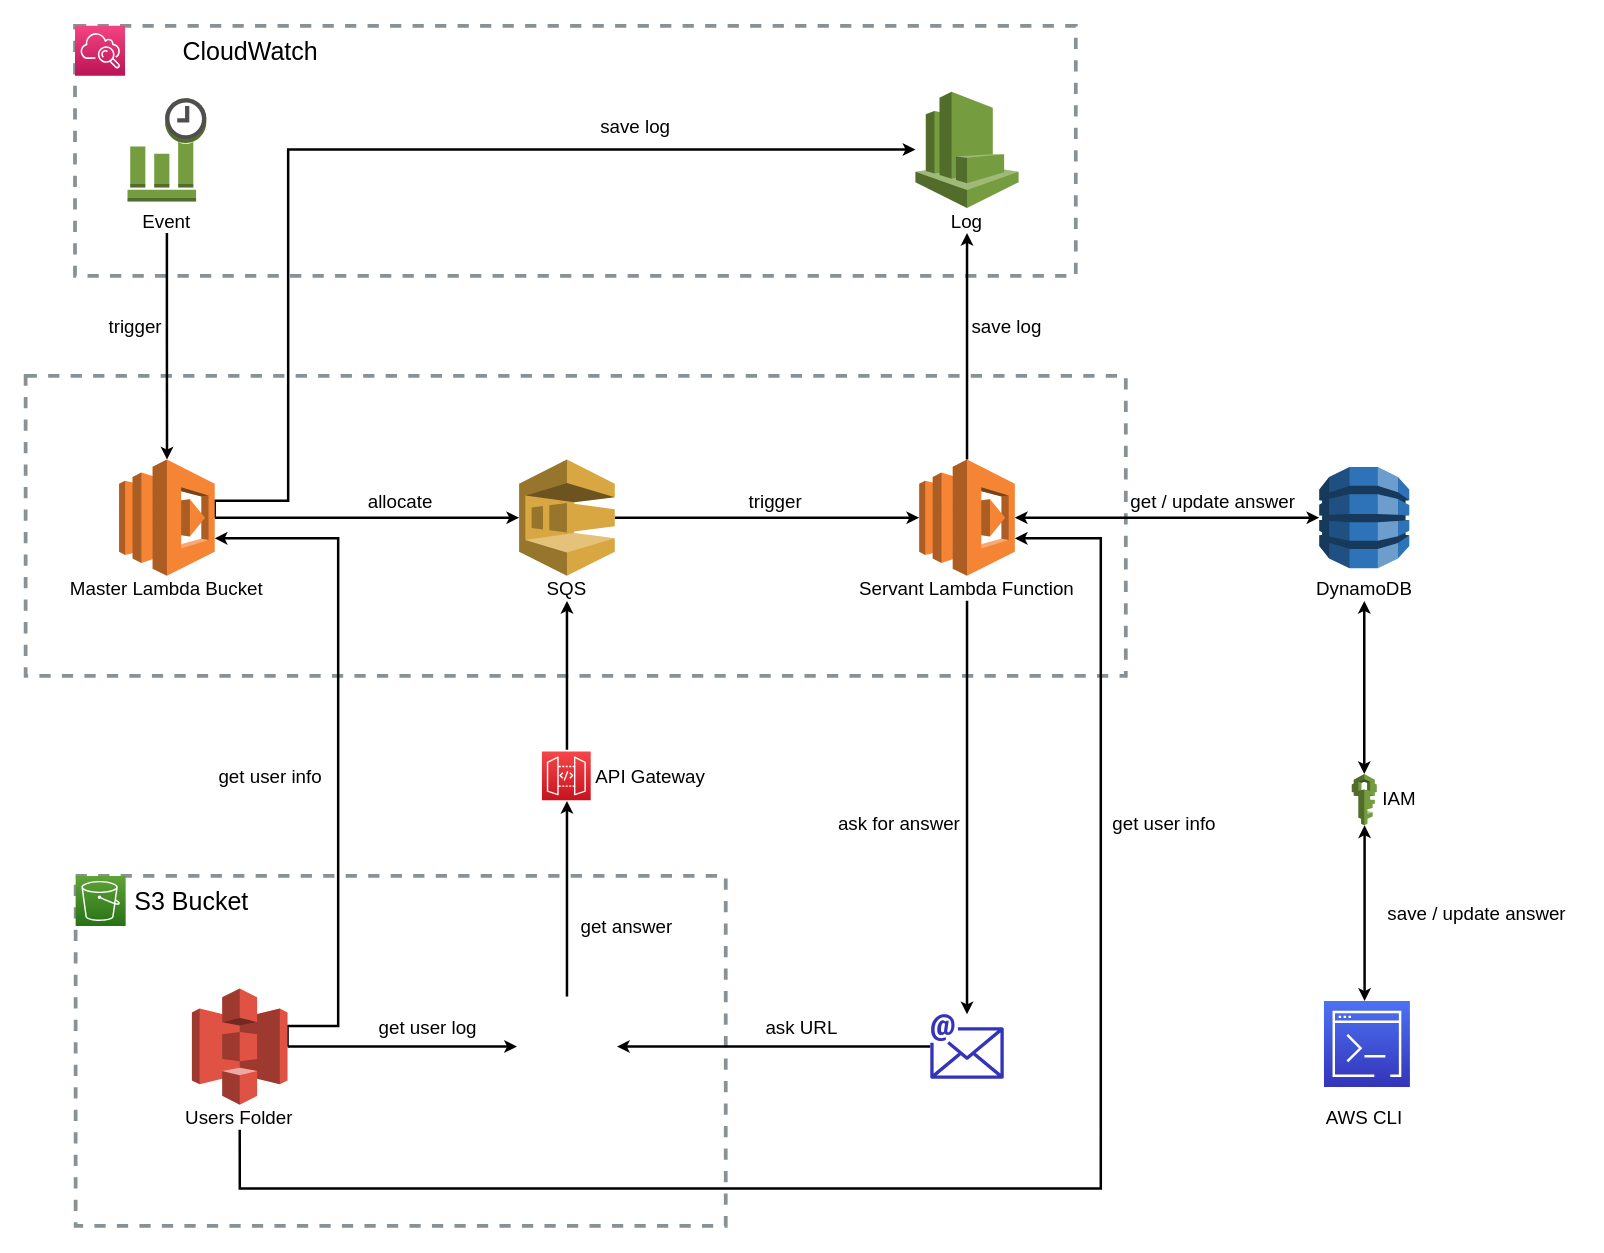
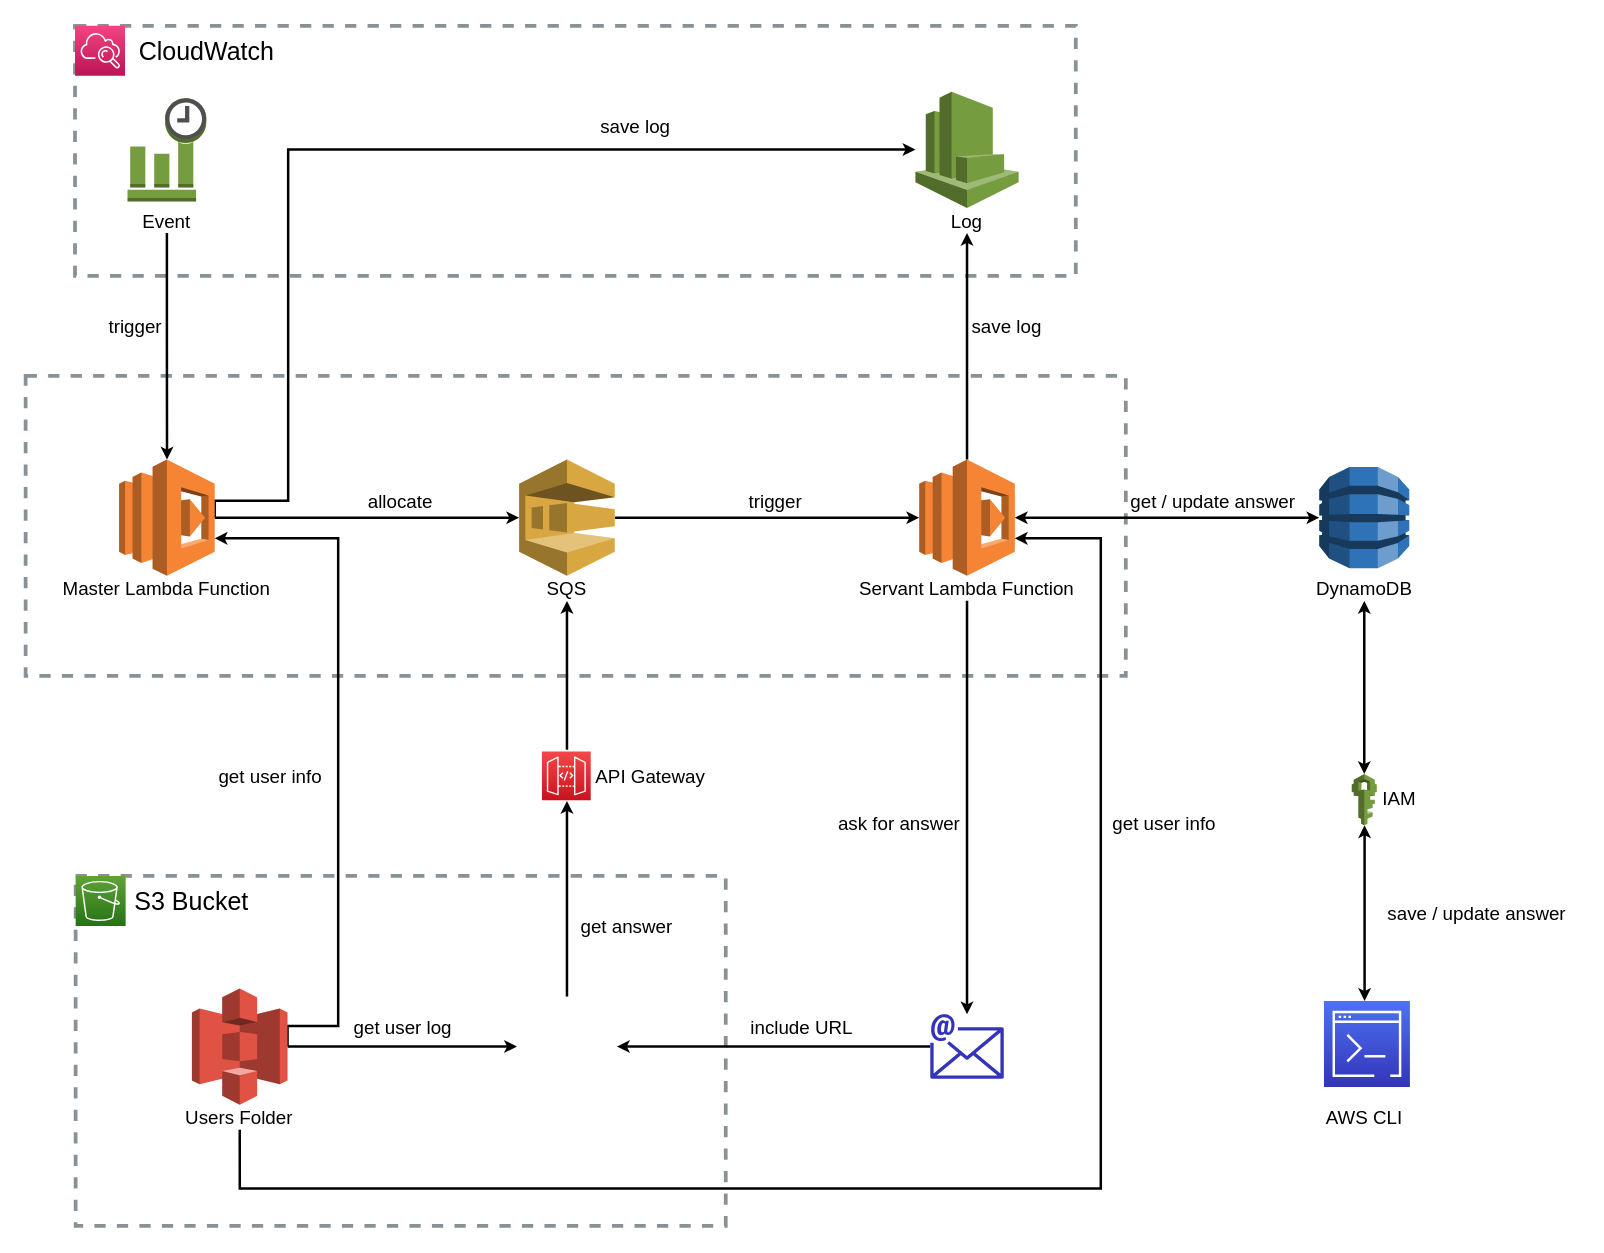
(250, 51) -> (206, 51)
(167, 588) -> (167, 588)
(428, 1026) -> (403, 1026)
(802, 1027) -> (802, 1027)
